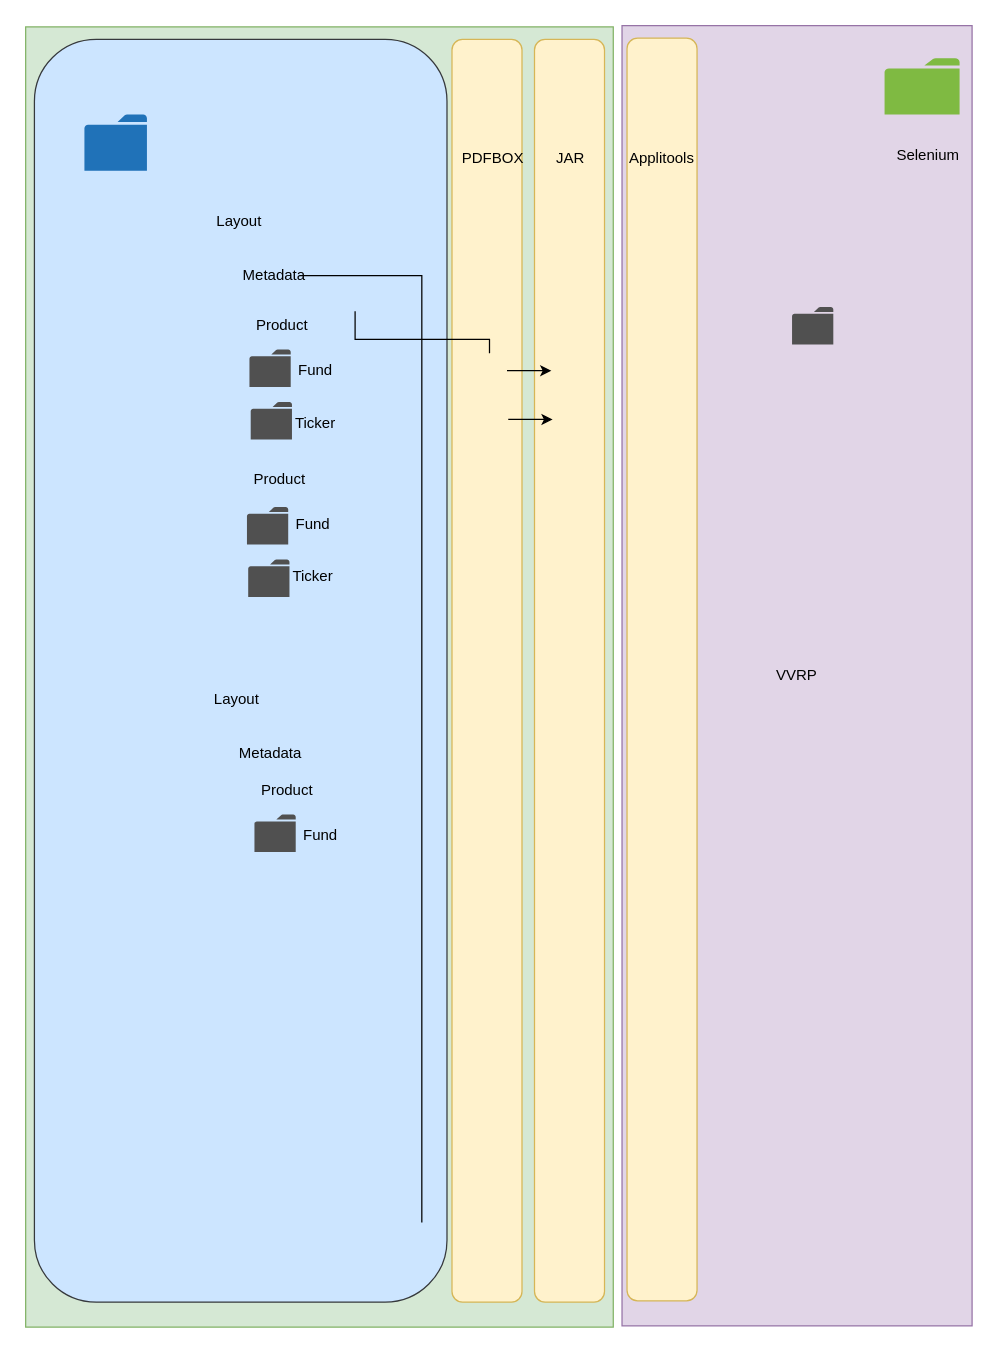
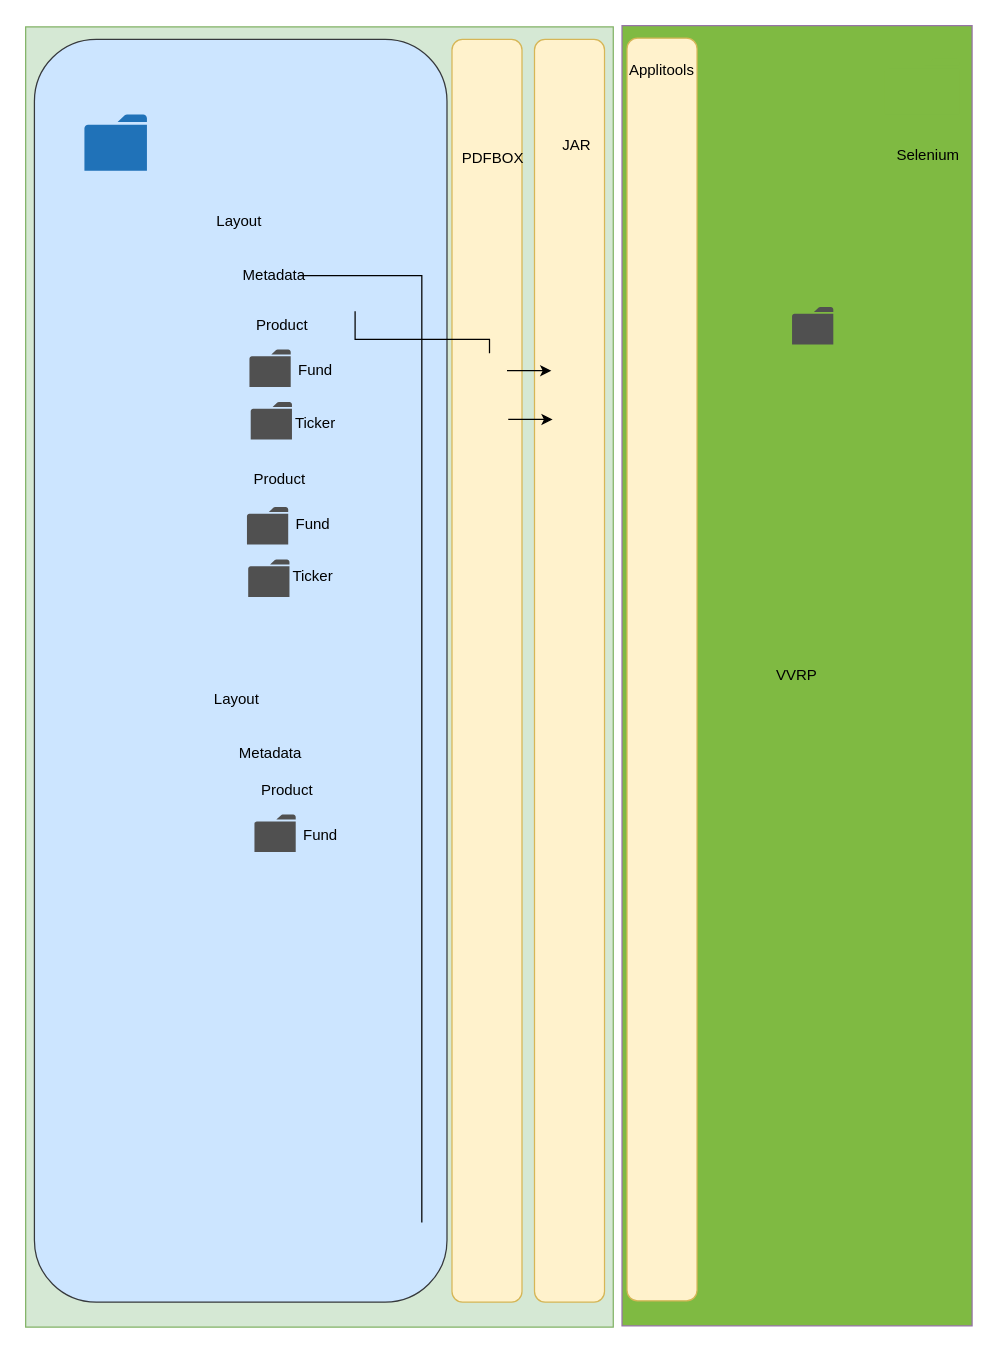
(570, 158) -> (576, 146)
(662, 158) -> (662, 71)
(797, 676) -> (797, 676)
